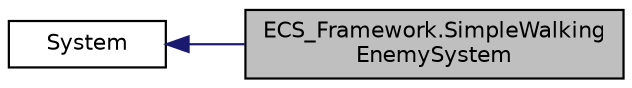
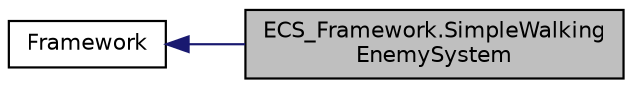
(87, 44) -> (87, 44)
